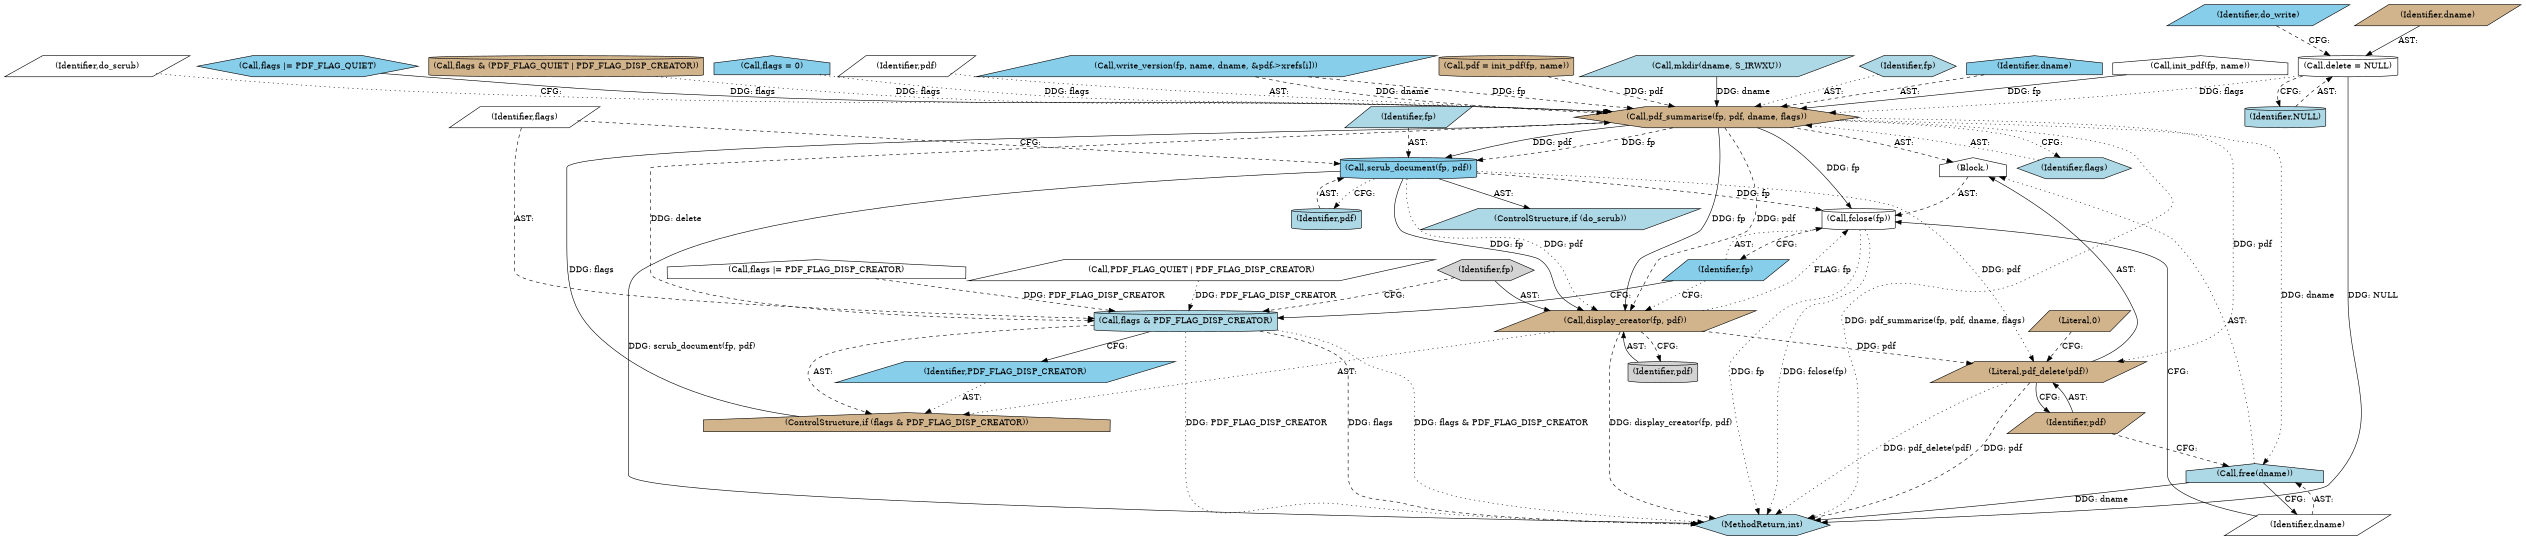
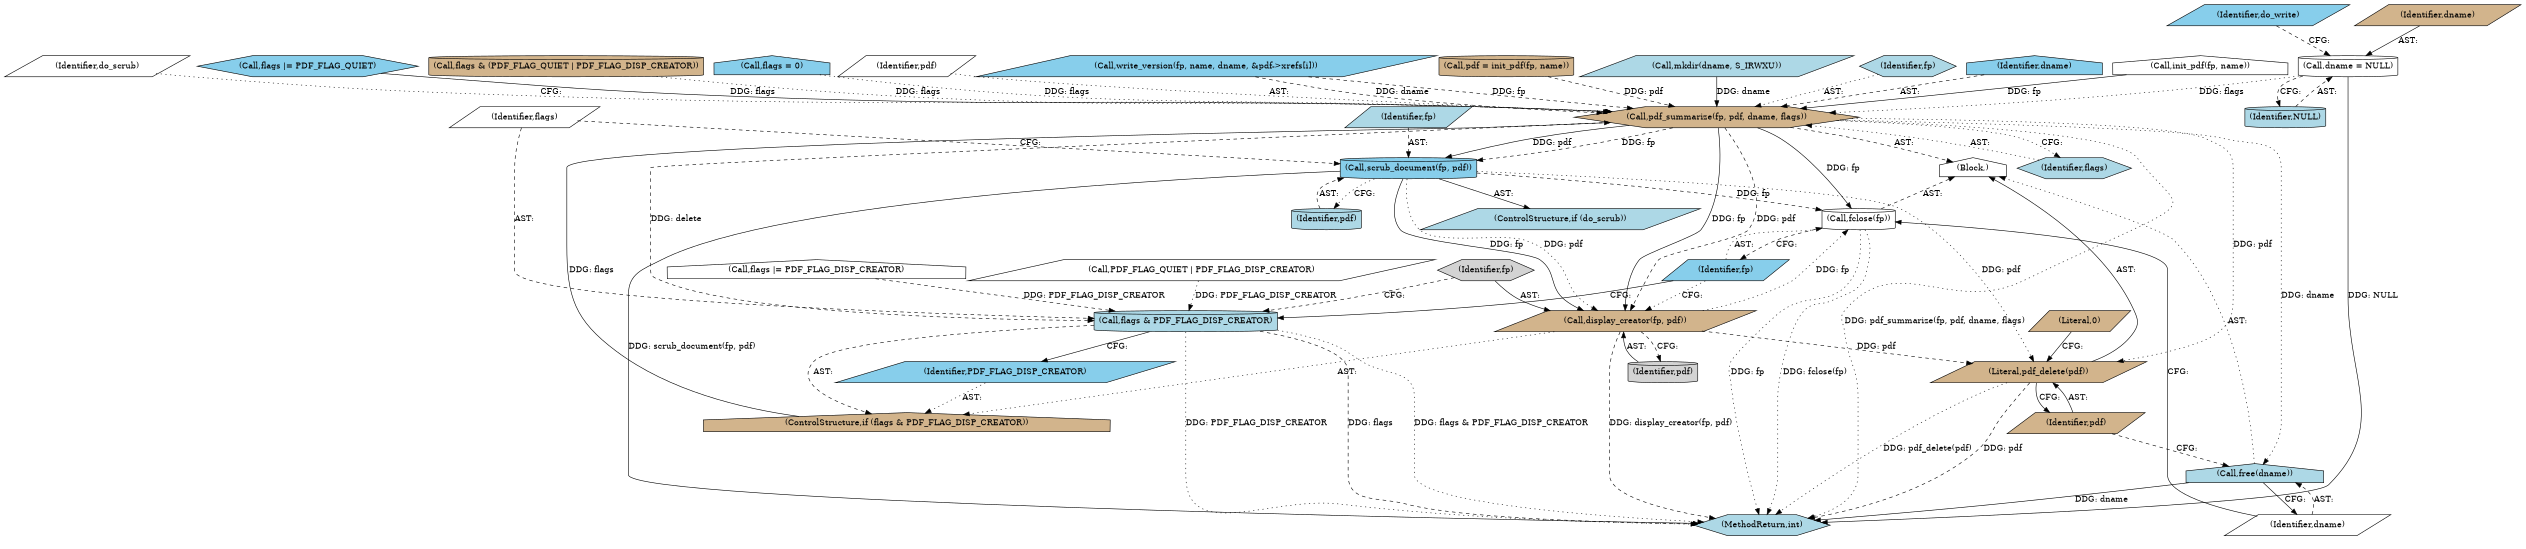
(2348, 66) -> (2348, 66)
(1939, 203) -> (1915, 194)
(1833, 270) -> (1833, 270)
(2061, 344) -> (2061, 344)
